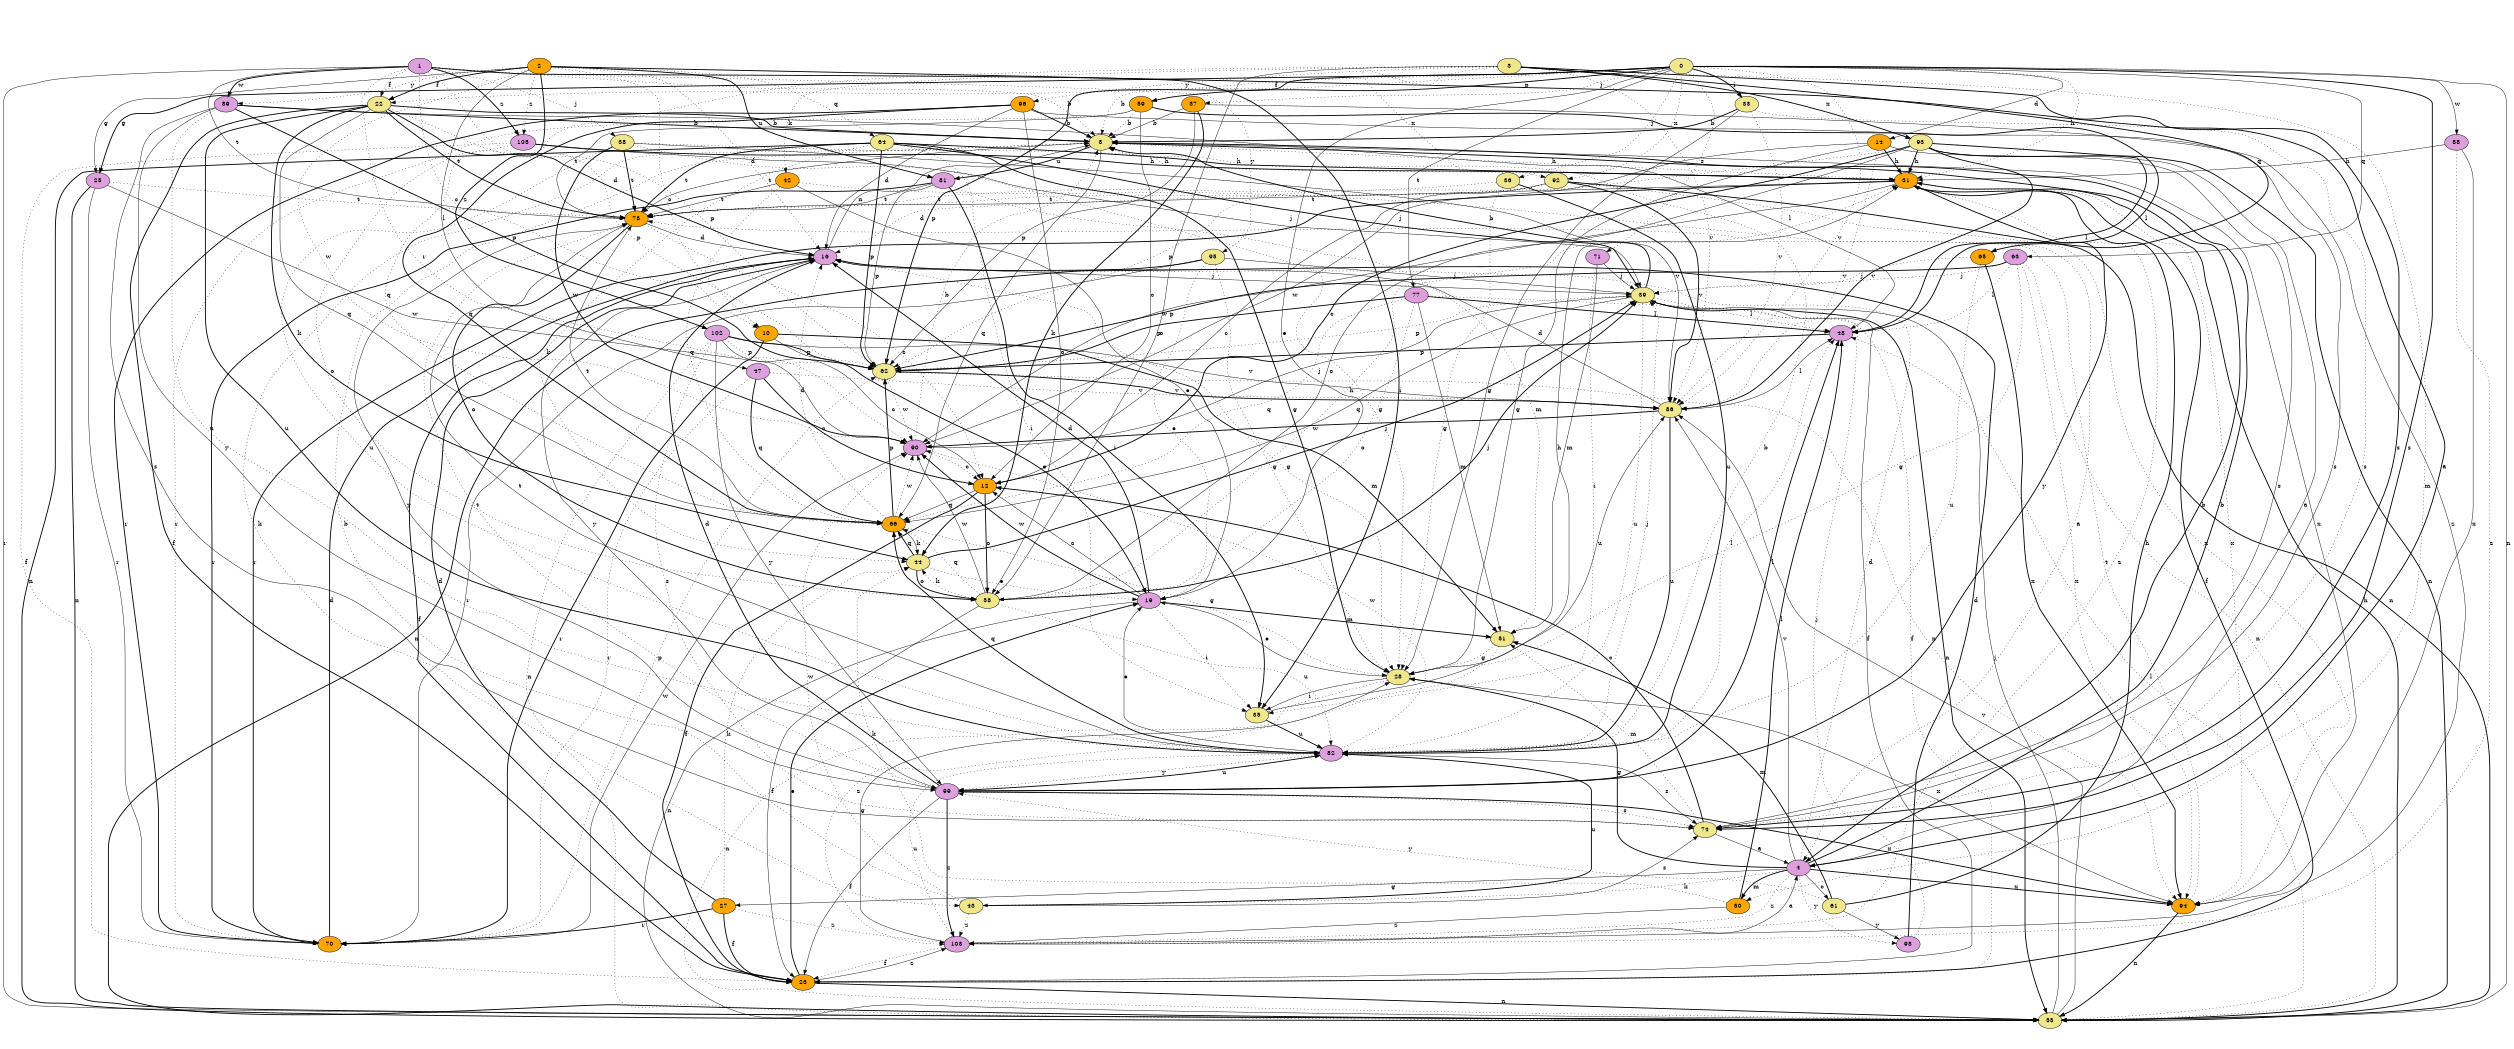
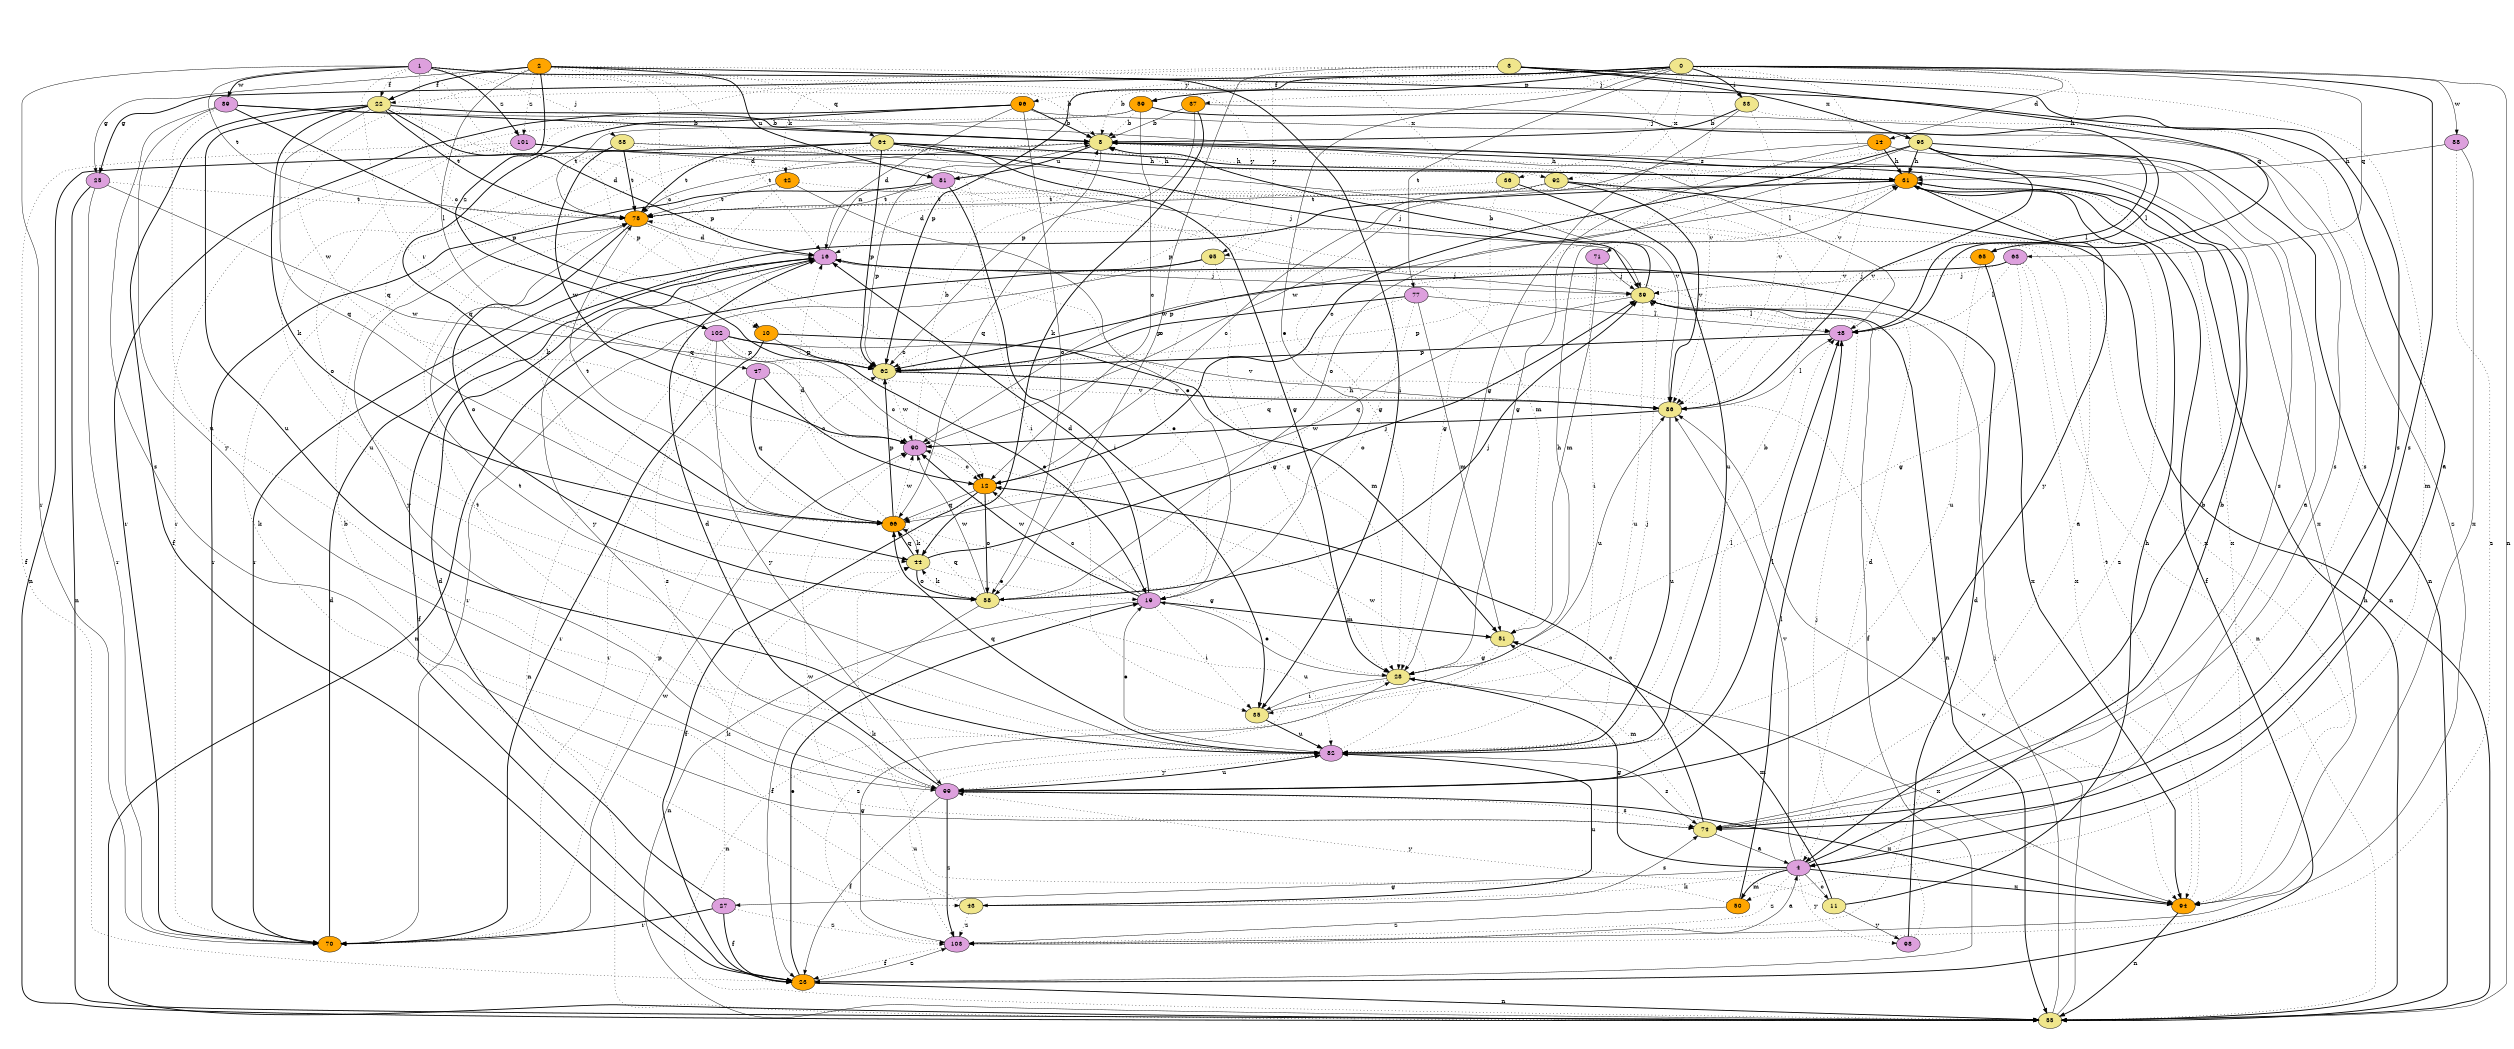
(393, 88) -> (985, 71)
(523, 142) -> (523, 142)
(1265, 271) -> none
(1636, 315) -> (1636, 315)
(1296, 371) -> none
(2205, 724) -> none
(1992, 877) -> none
(724, 906) -> (724, 906)
(1834, 906) -> (1834, 906)
(32, 1005) -> (39, 419)
